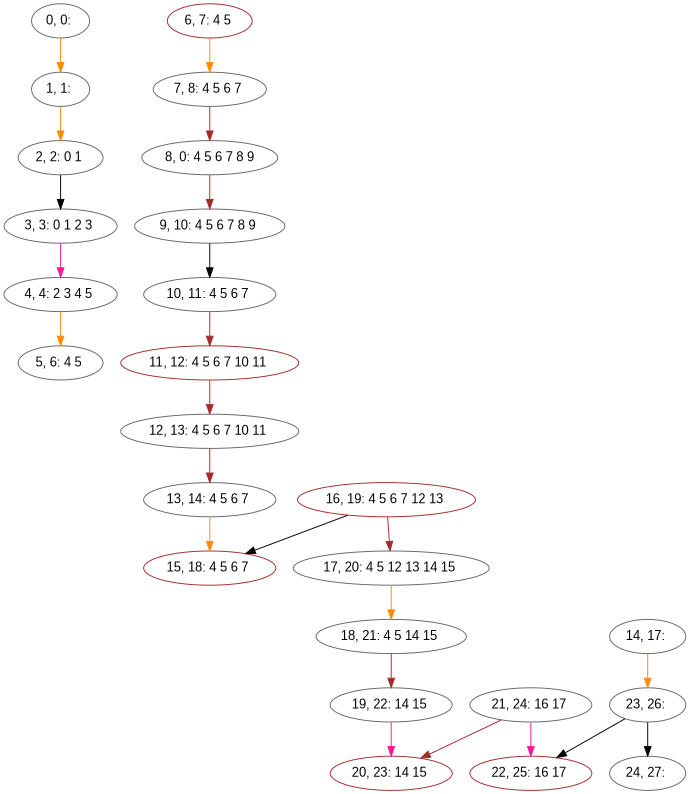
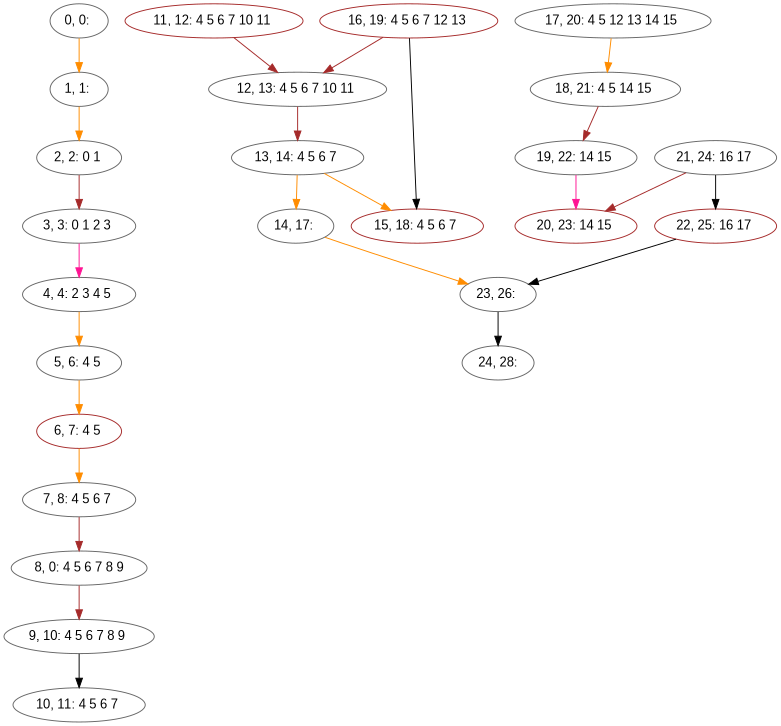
(61, 187) -> (79, 187)
none -> (297, 187)
(210, 324) -> none
none -> (79, 392)
(388, 529) -> (357, 53)
(531, 734) -> (716, 187)
(595, 736) -> (607, 260)
(648, 773) -> (498, 363)
